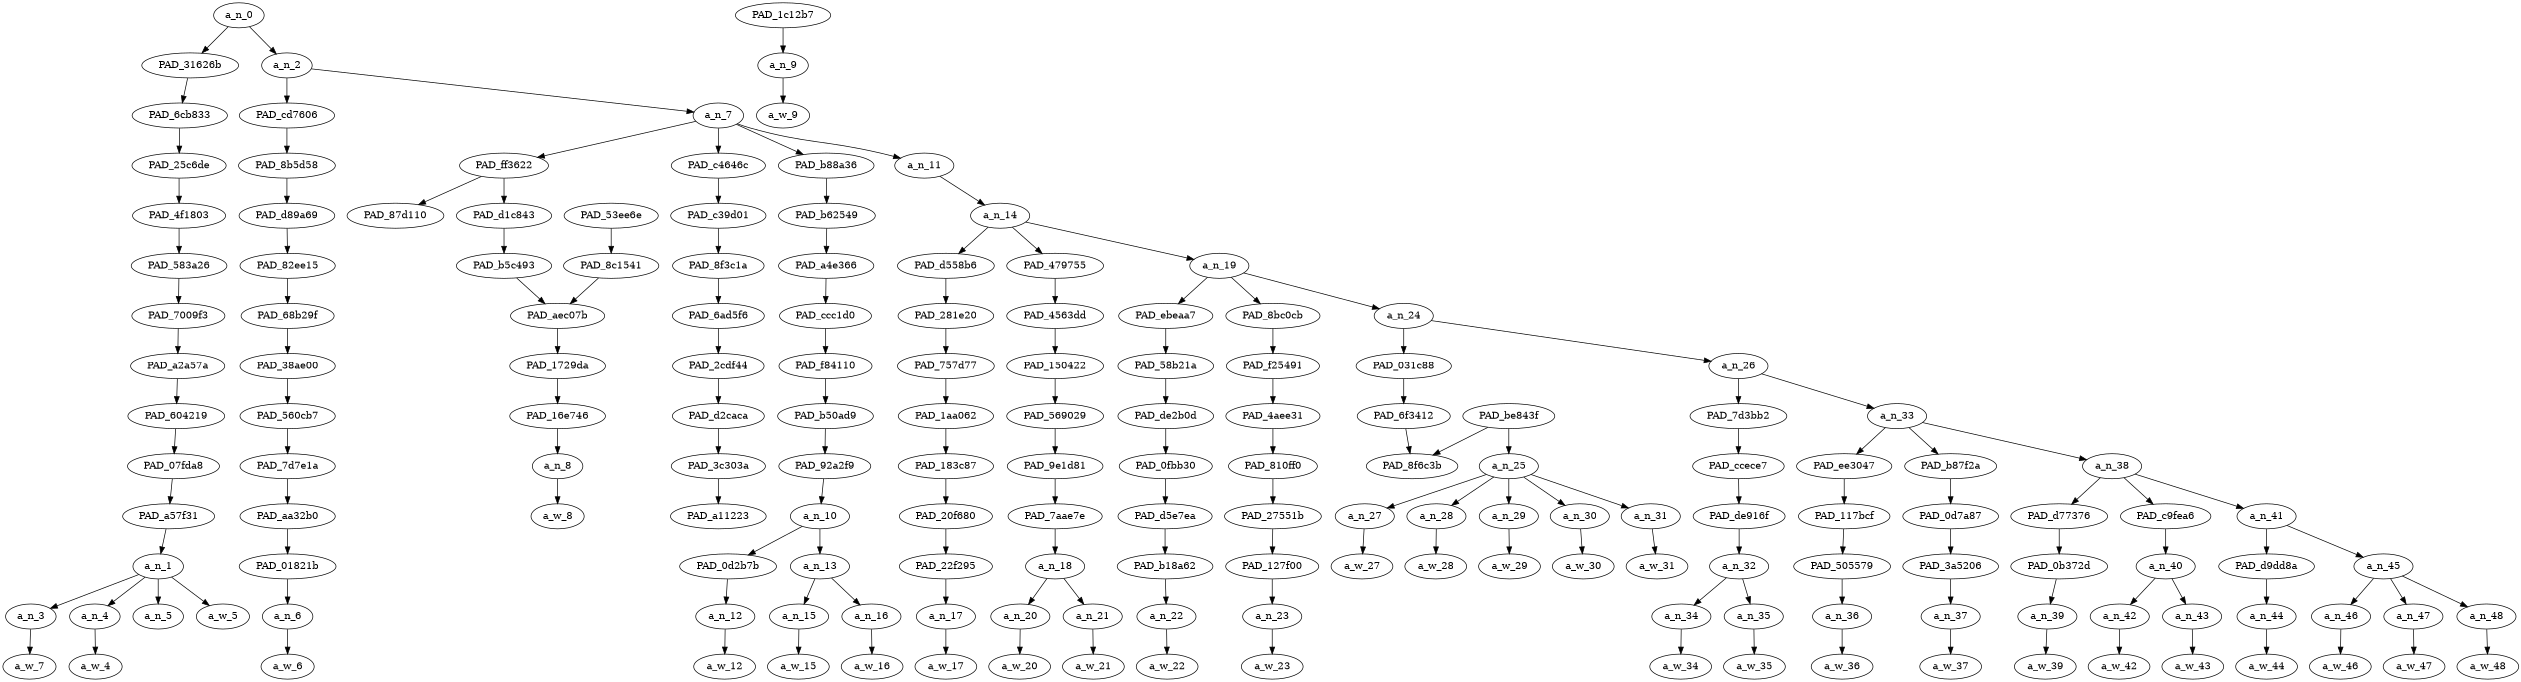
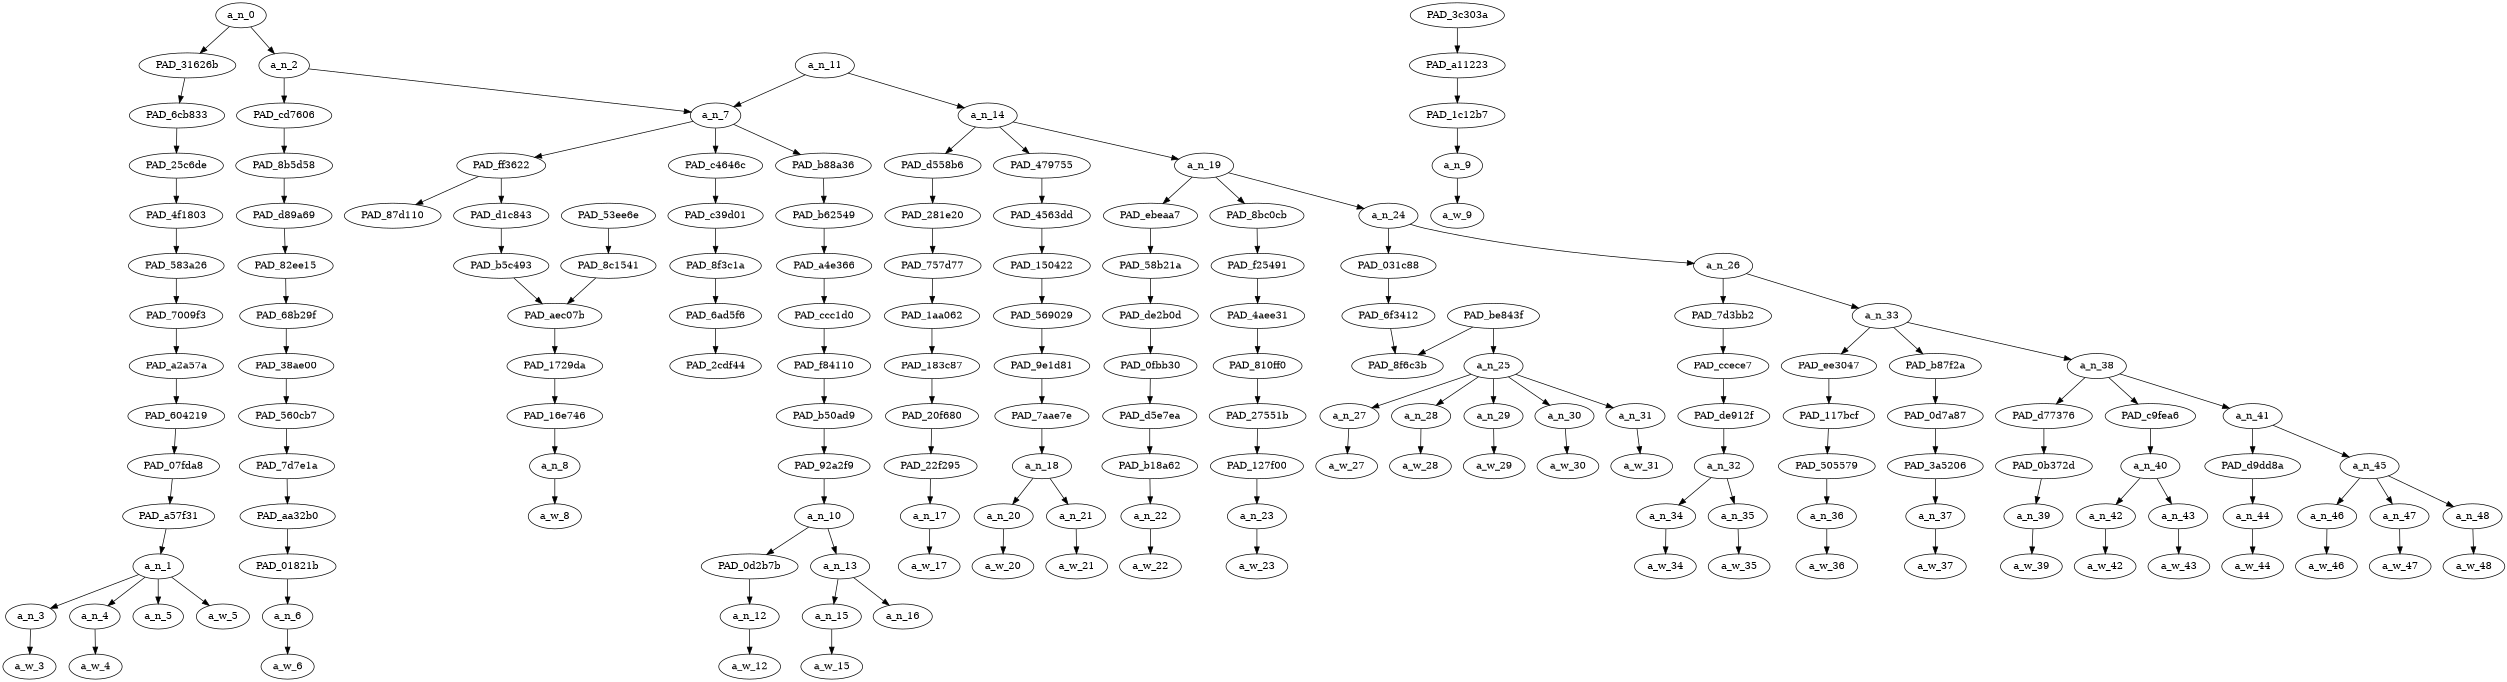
none -> (1457, 87)
(815, 142) -> (773, 89)
(718, 416) -> none
(1739, 516) -> (1724, 416)
(29, 667) -> (29, 667)
(872, 667) -> none
